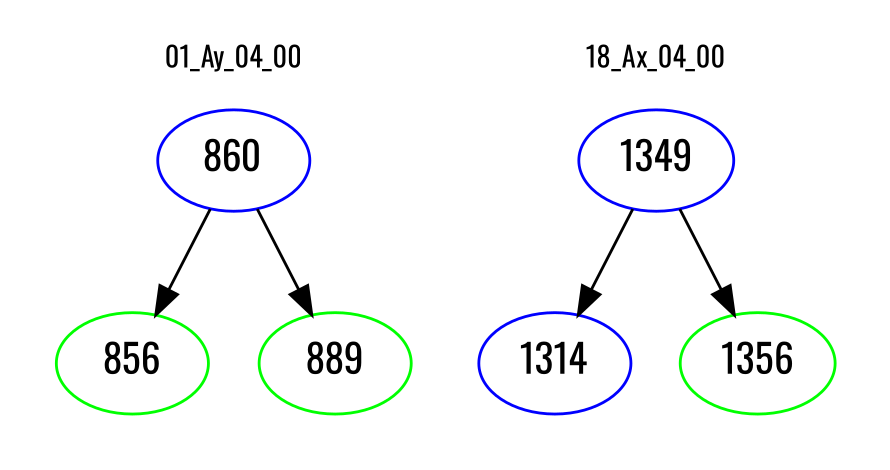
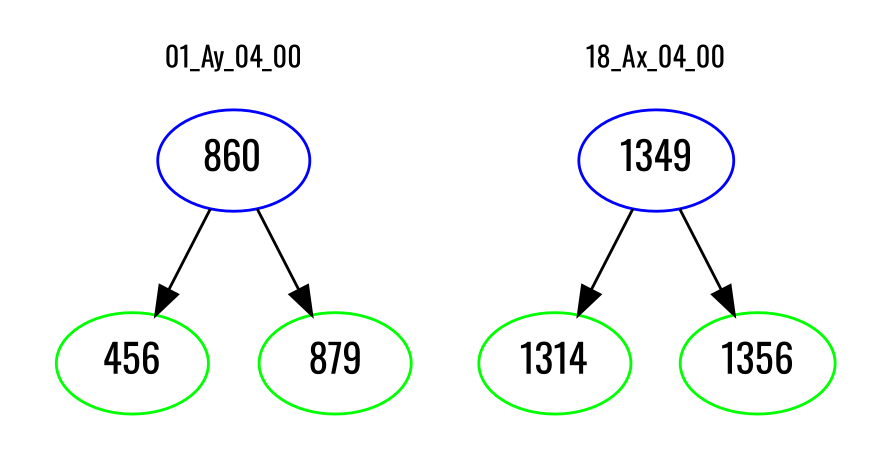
(132, 363) -> (132, 363)
(335, 363) -> (335, 363)
(555, 363) -> (555, 363)
